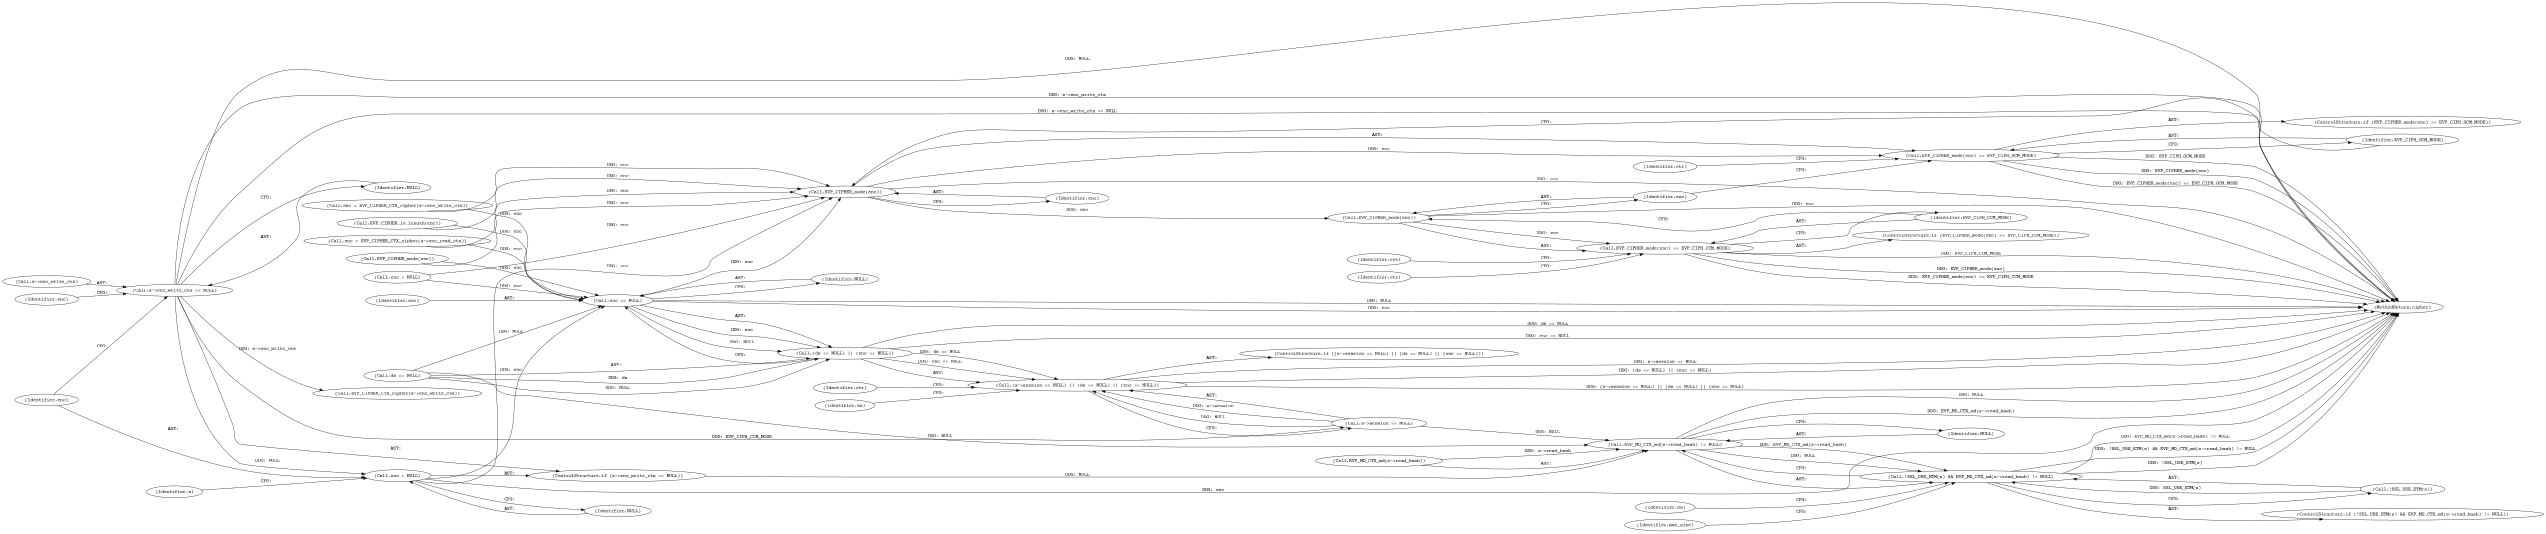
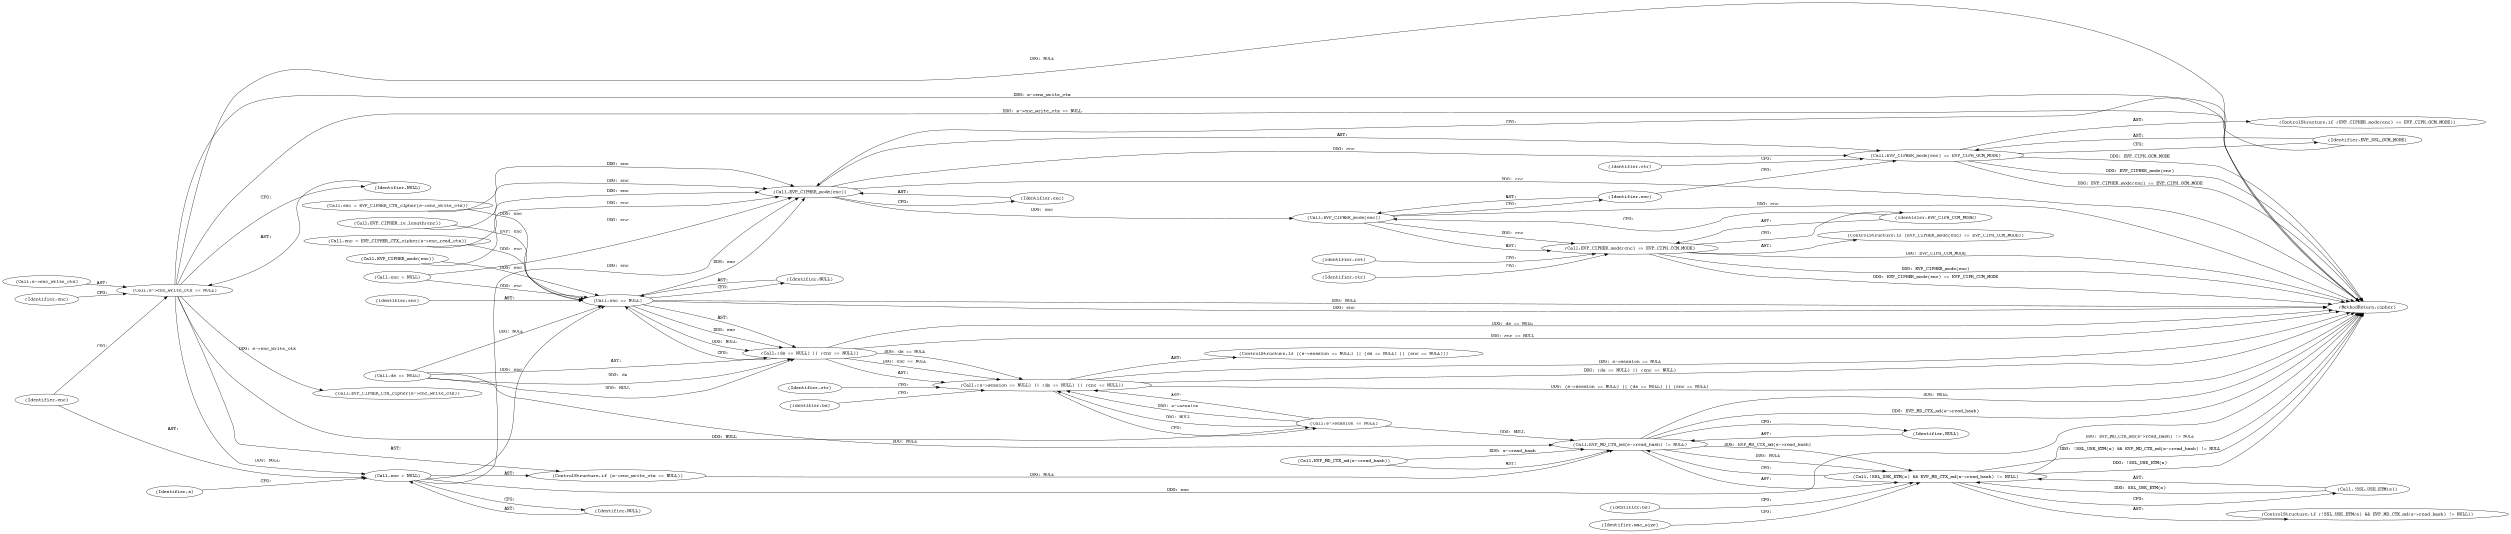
(2403, 140) -> (2367, 140)
(511, 231) -> (511, 231)
(742, 437) -> (724, 437)
